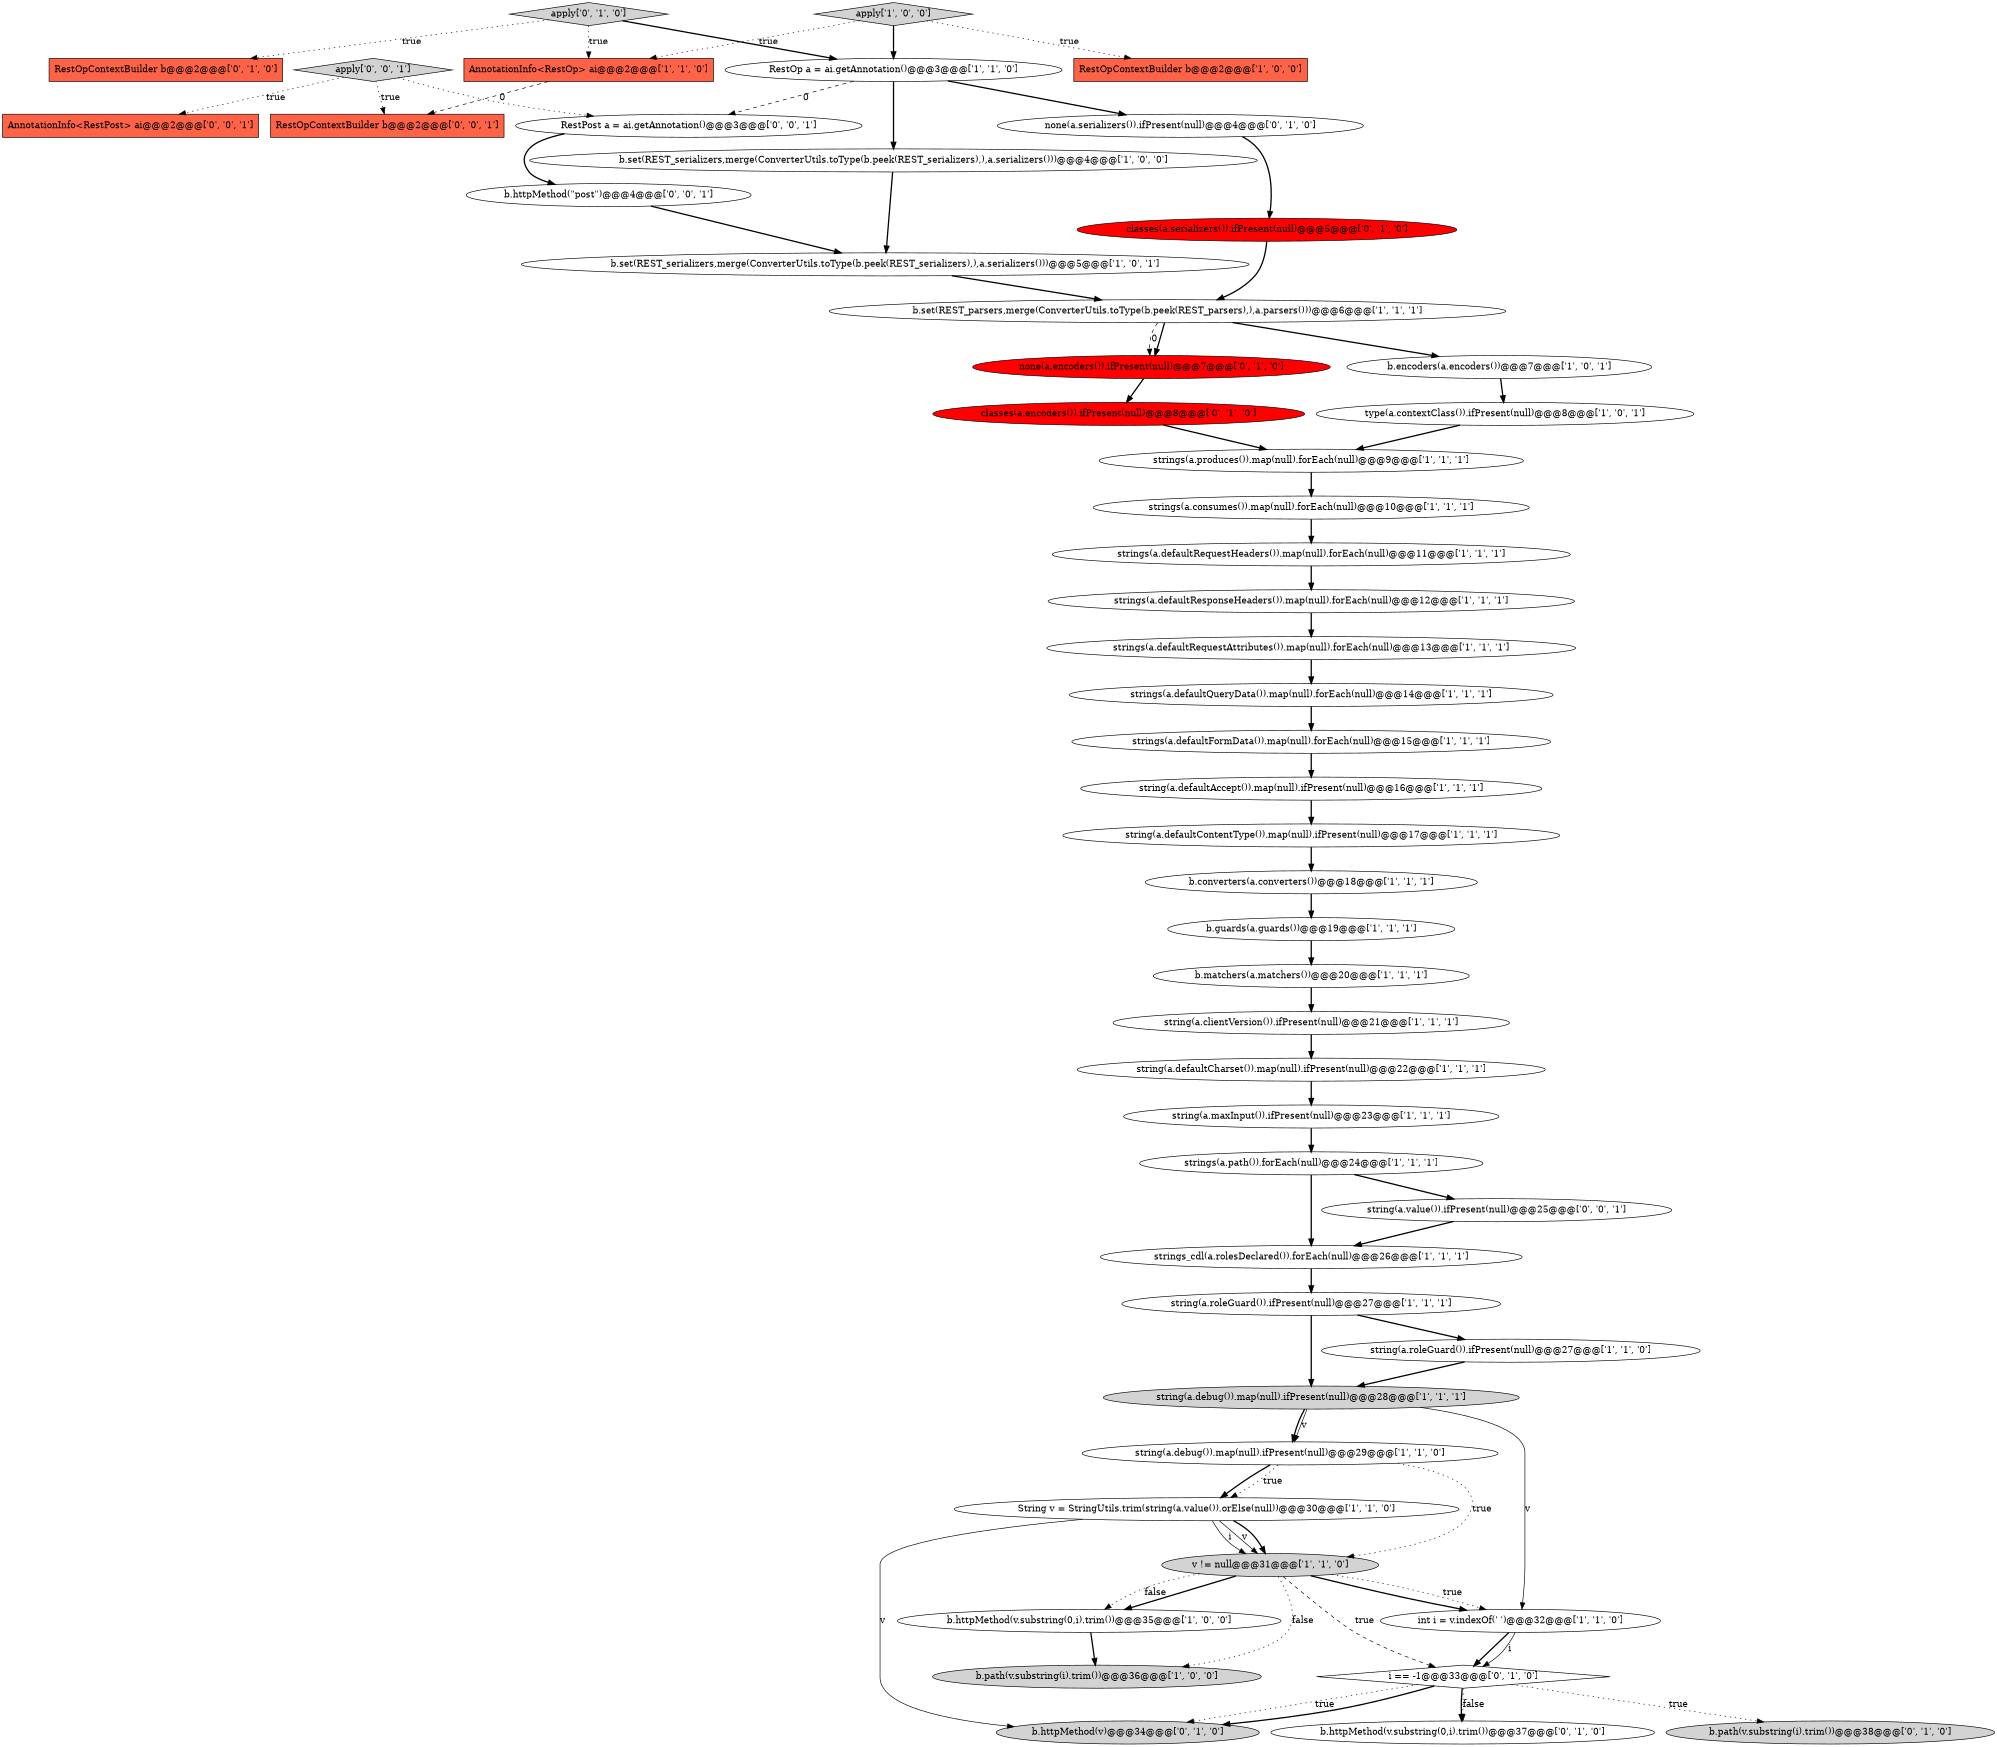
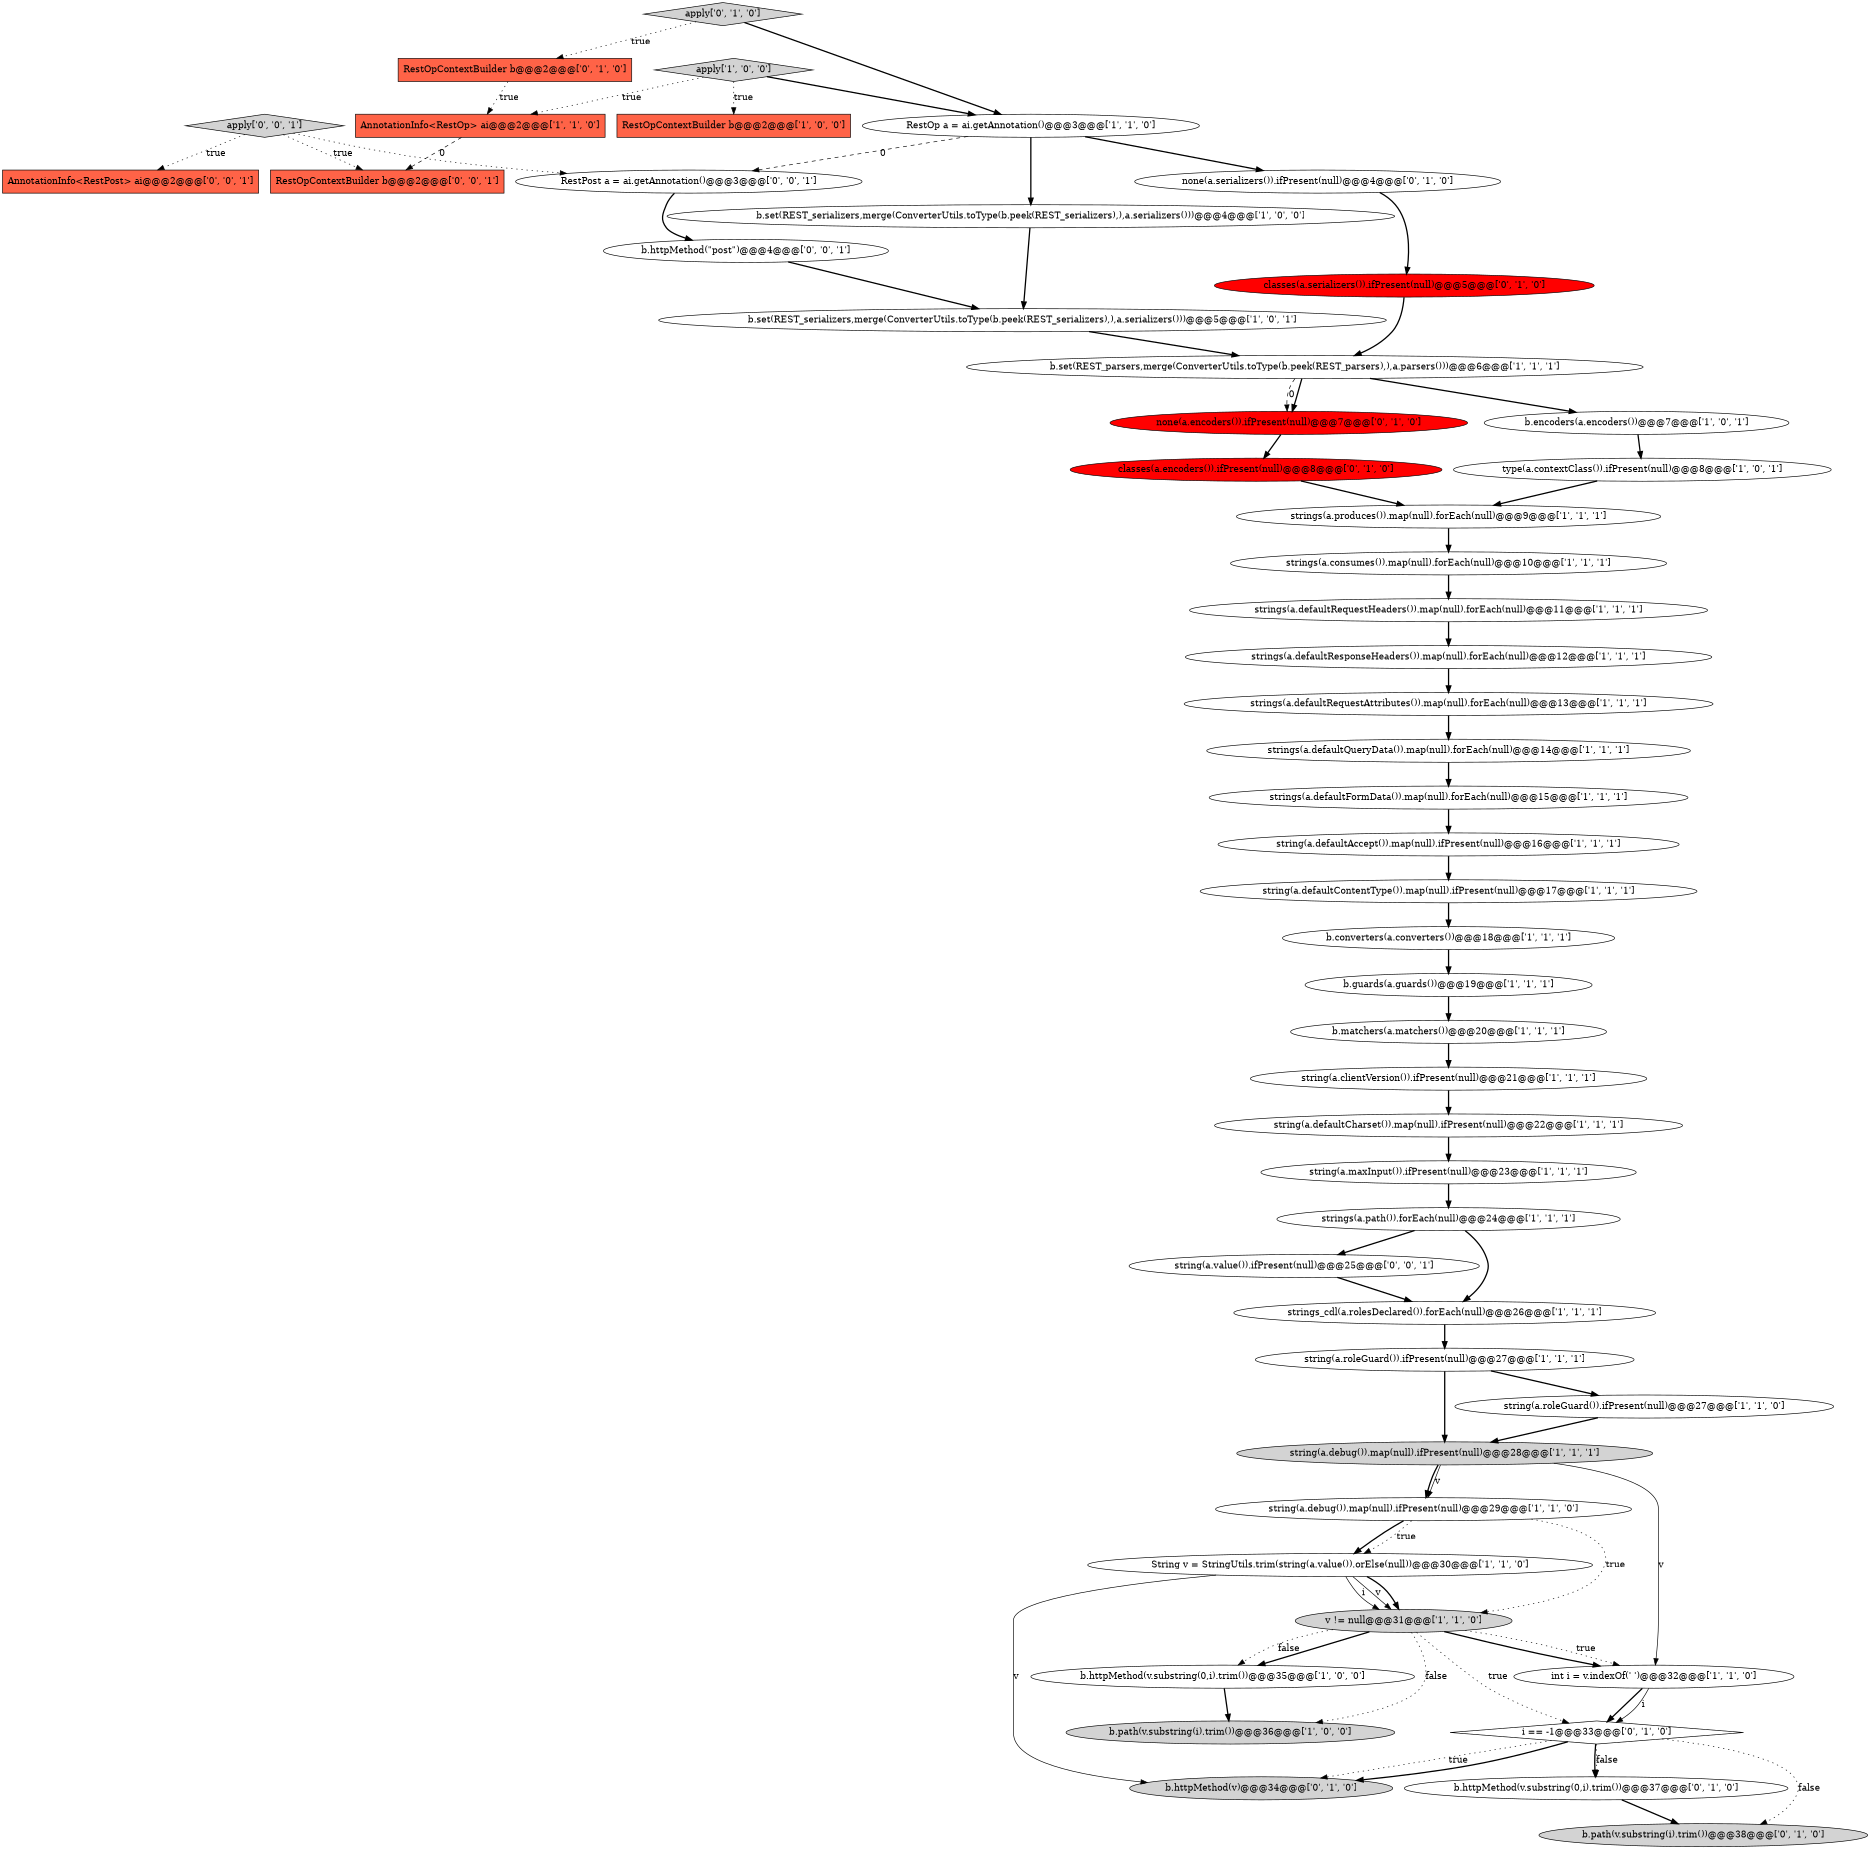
(589, 39) -> (499, 95)
(1351, 1630) -> (1484, 1686)
(1679, 1705) -> (1809, 1788)
none -> (1647, 1811)
